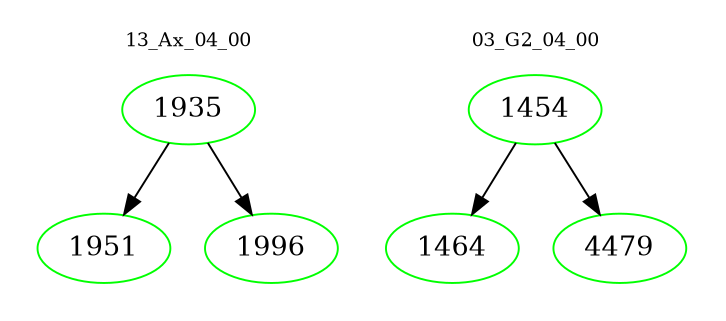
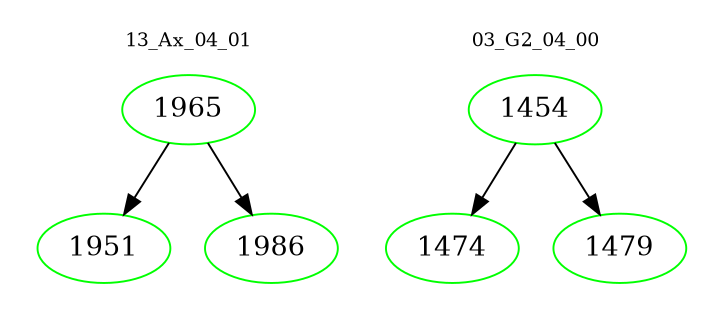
(189, 41) -> (189, 41)
(189, 110) -> (189, 110)
(271, 248) -> (271, 248)
(452, 248) -> (452, 248)
(620, 248) -> (620, 248)
